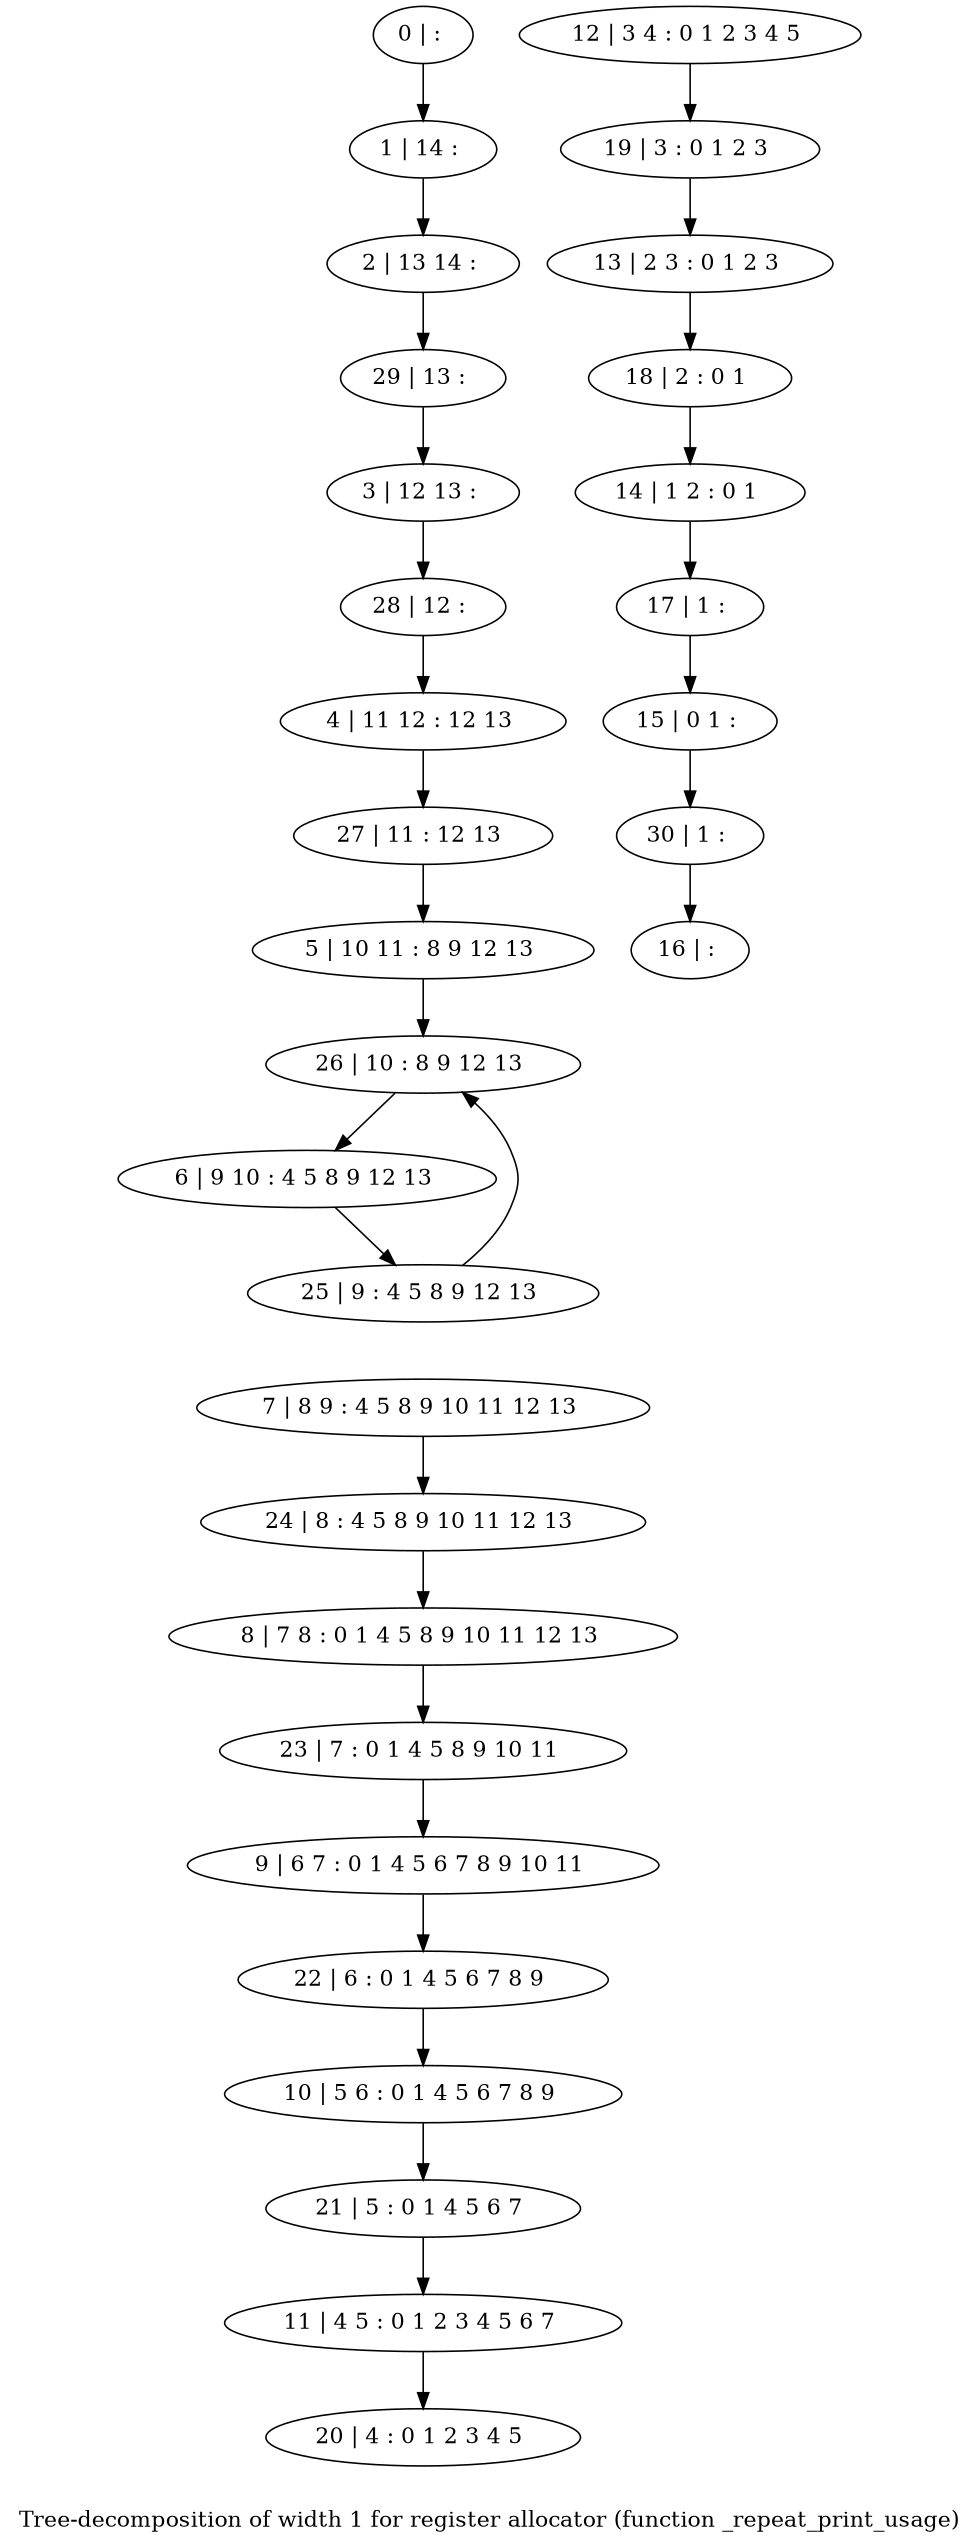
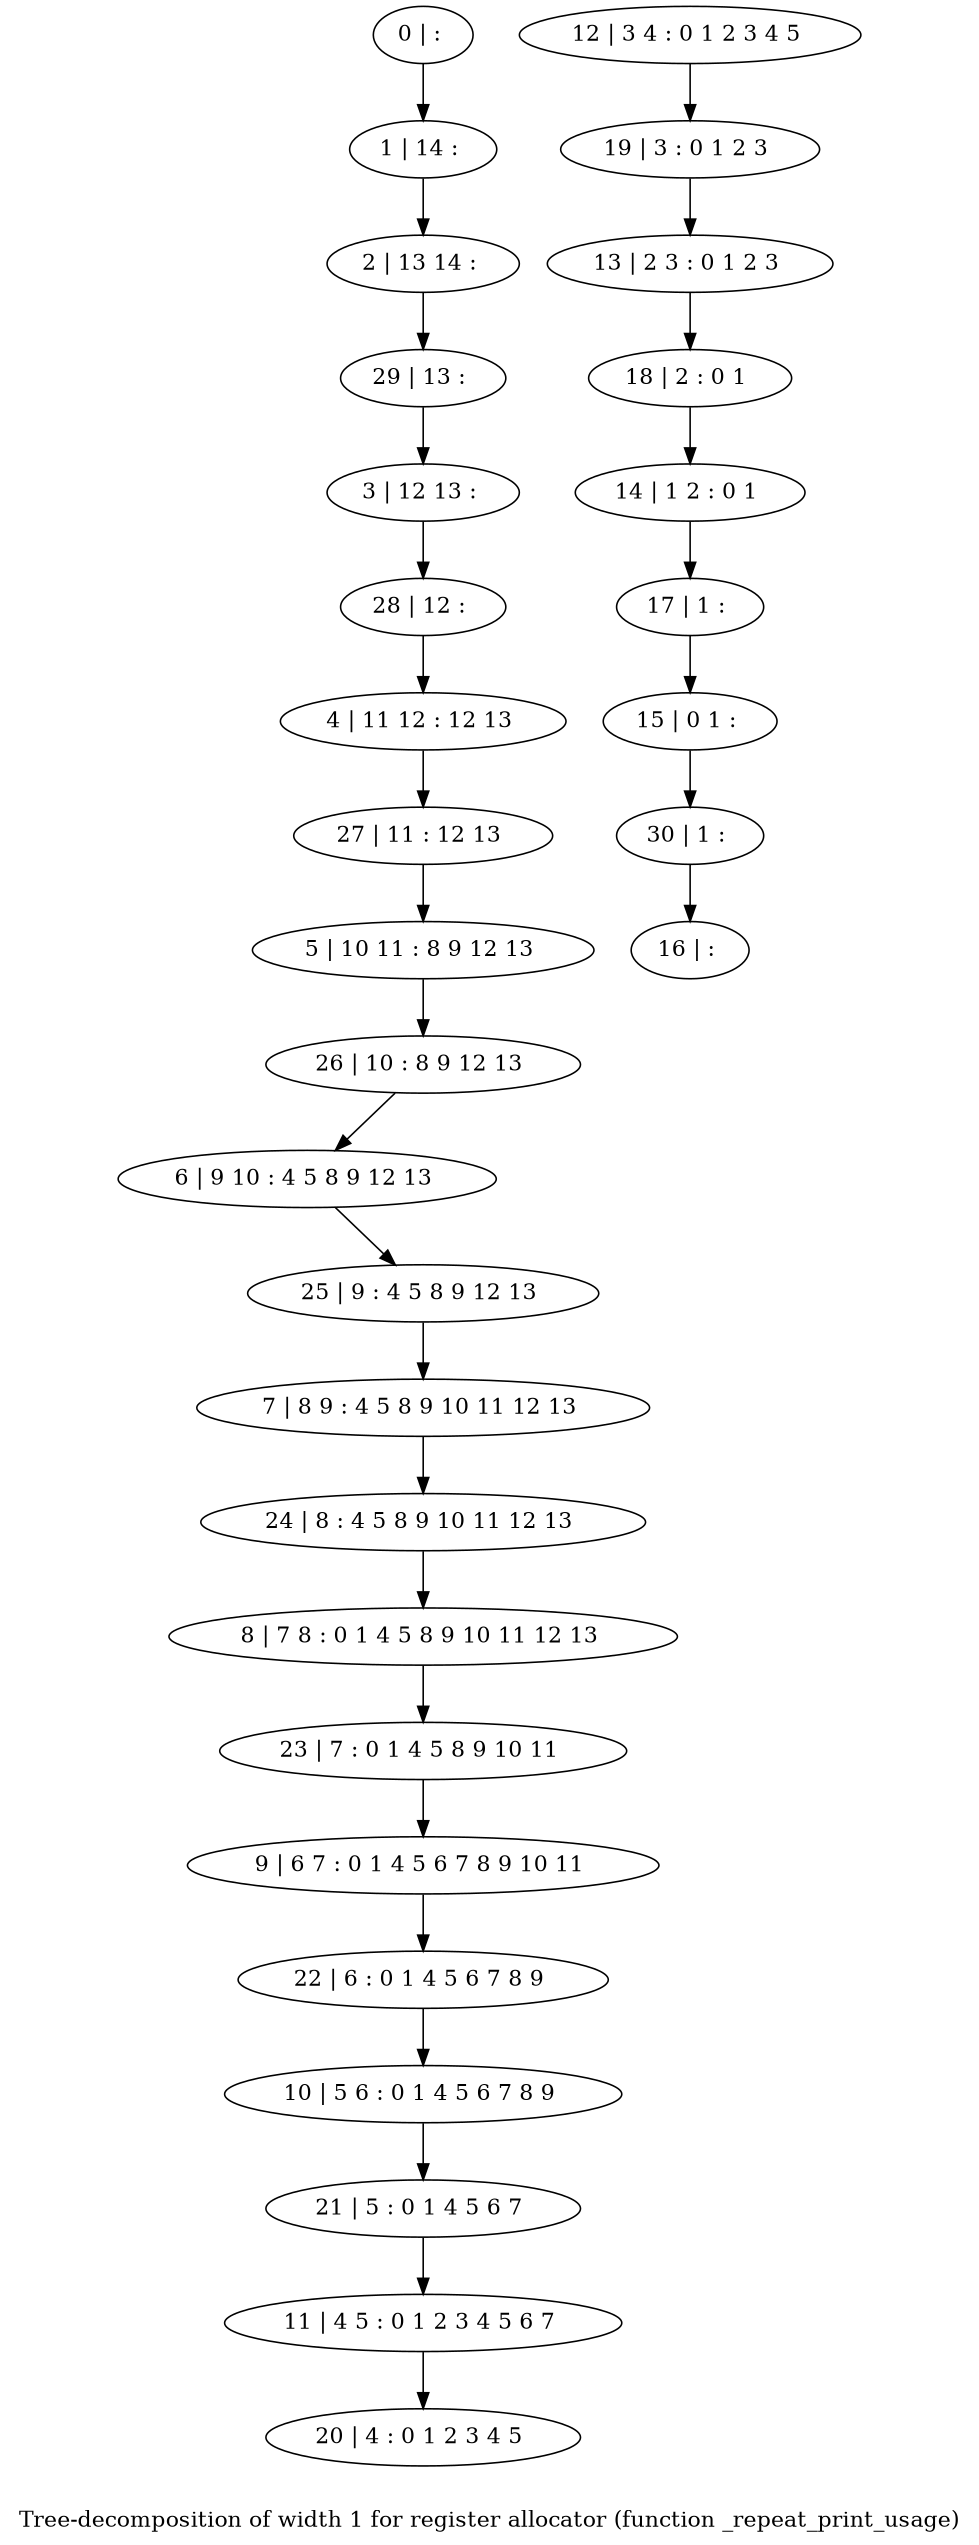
(517, 1187) -> (423, 1343)
